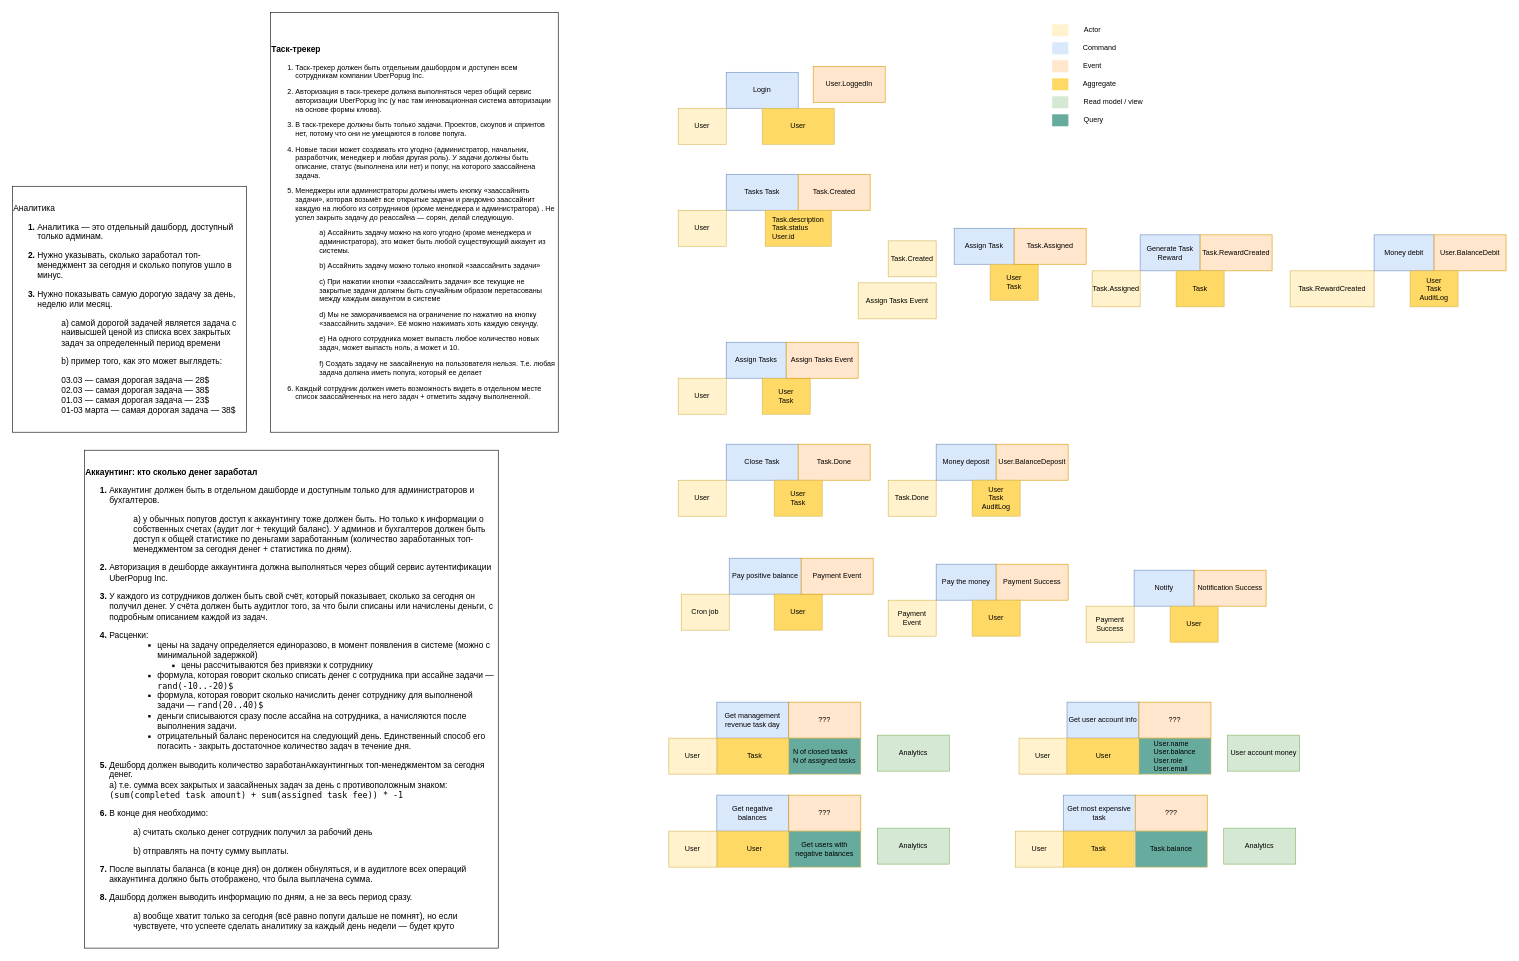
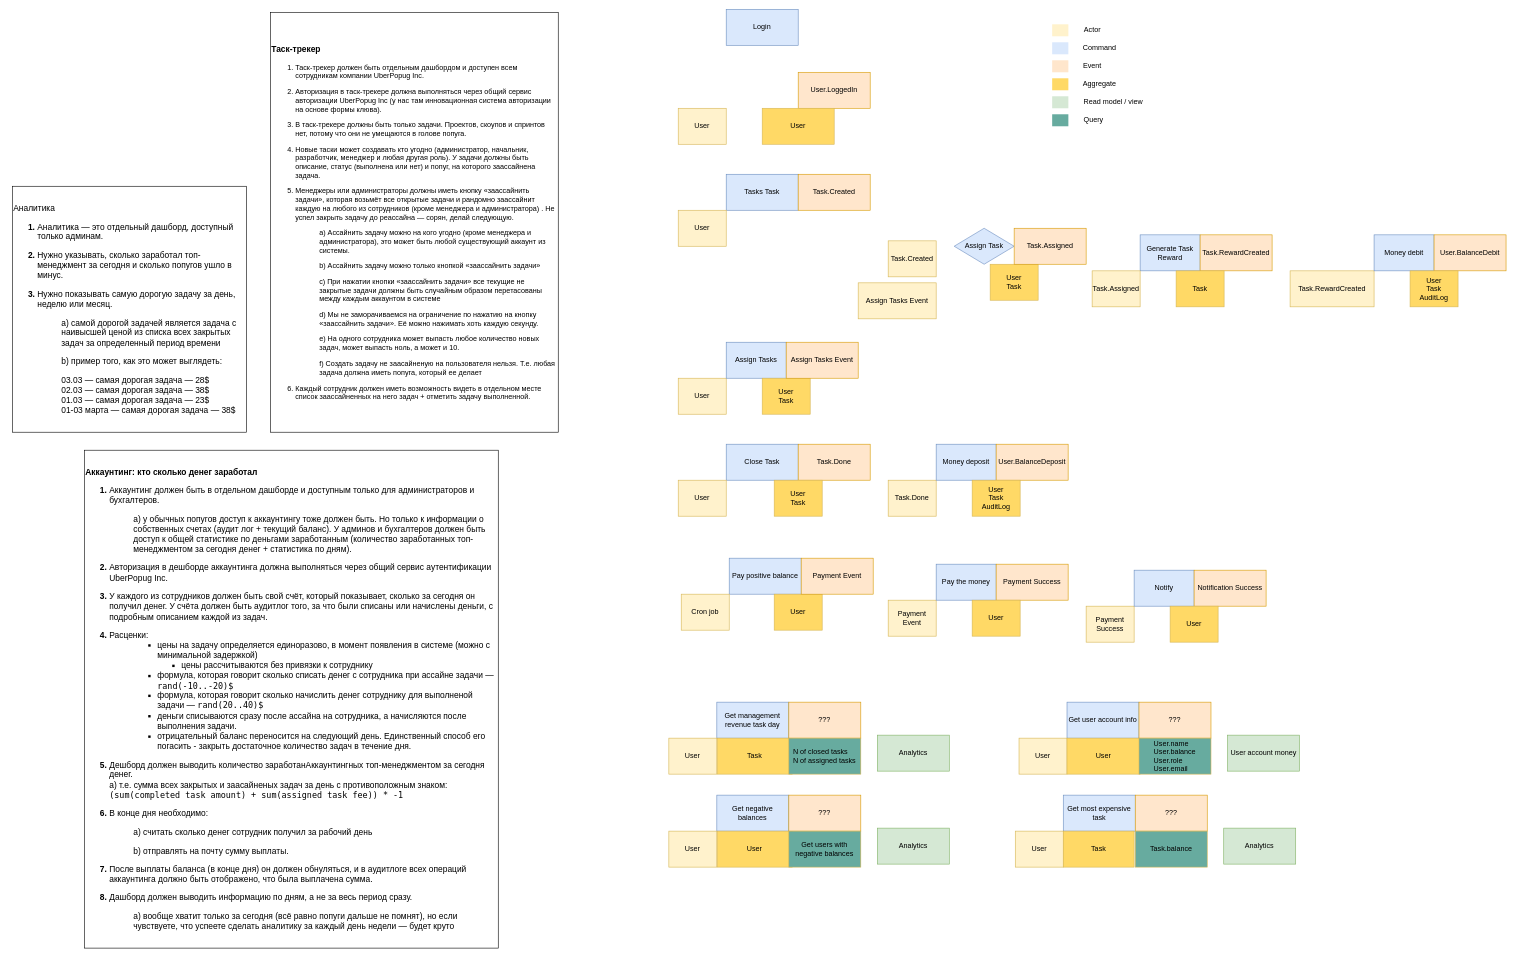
(849, 84) -> (834, 90)
(762, 90) -> (762, 27)
(798, 228) -> none
(984, 246) -> (984, 246)
